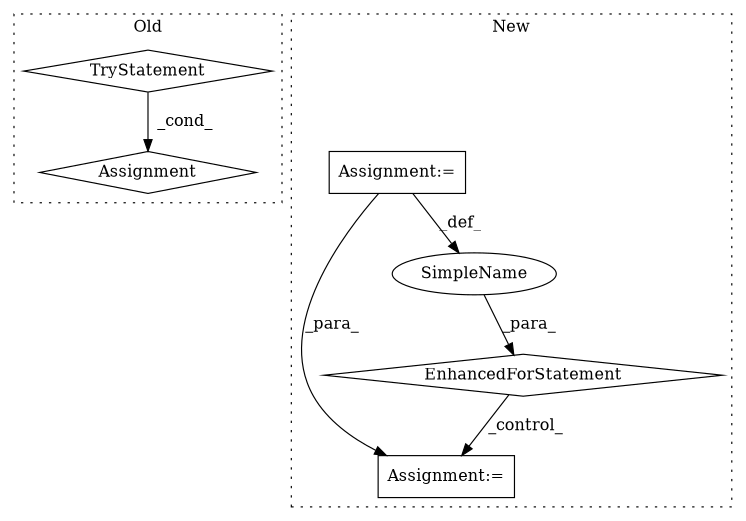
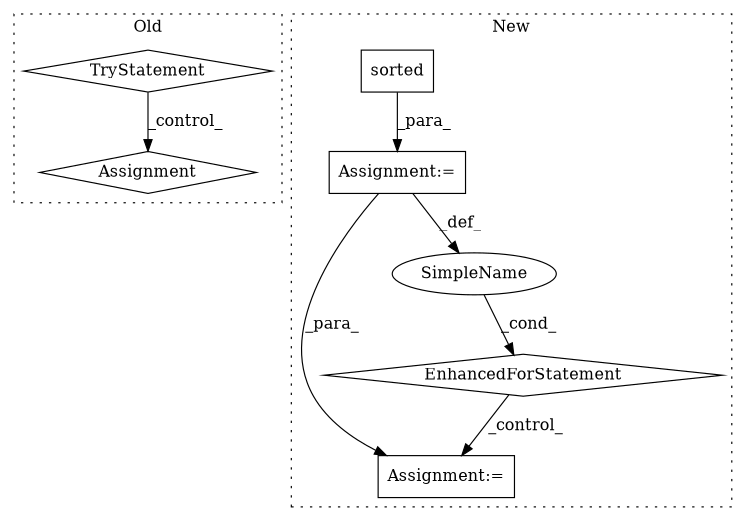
none -> (397, 71)
(185, 122) -> (185, 122)
(529, 325) -> (529, 325)
